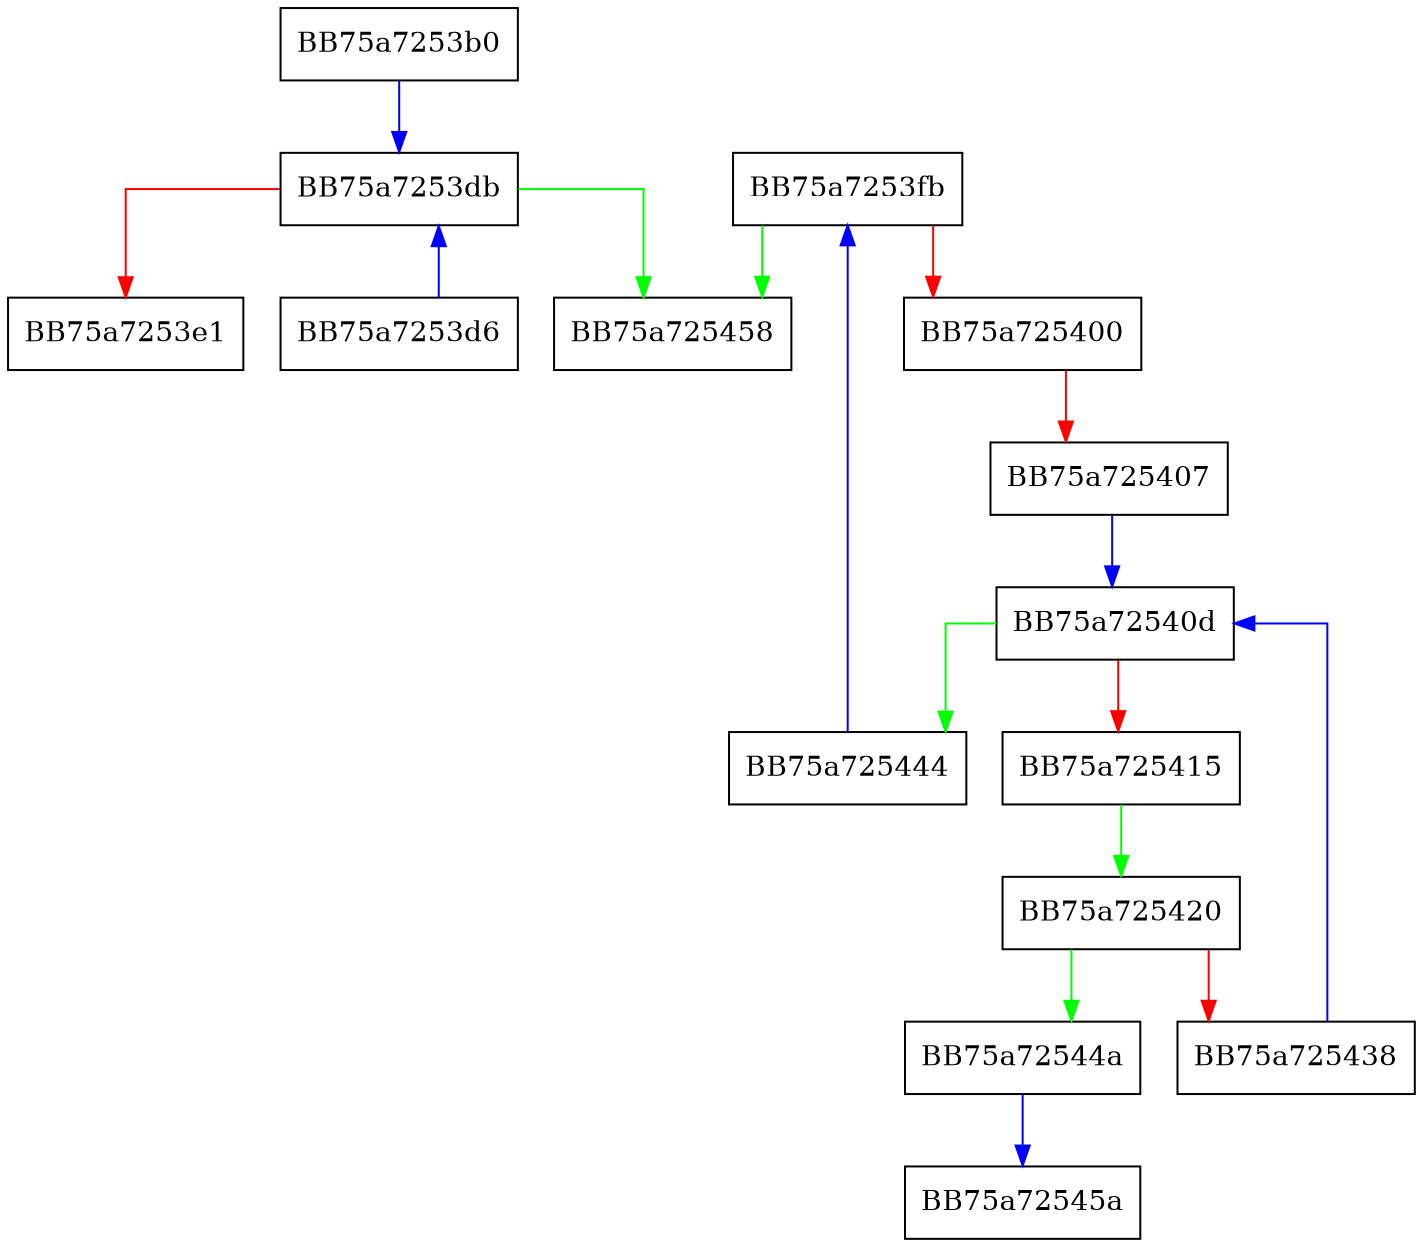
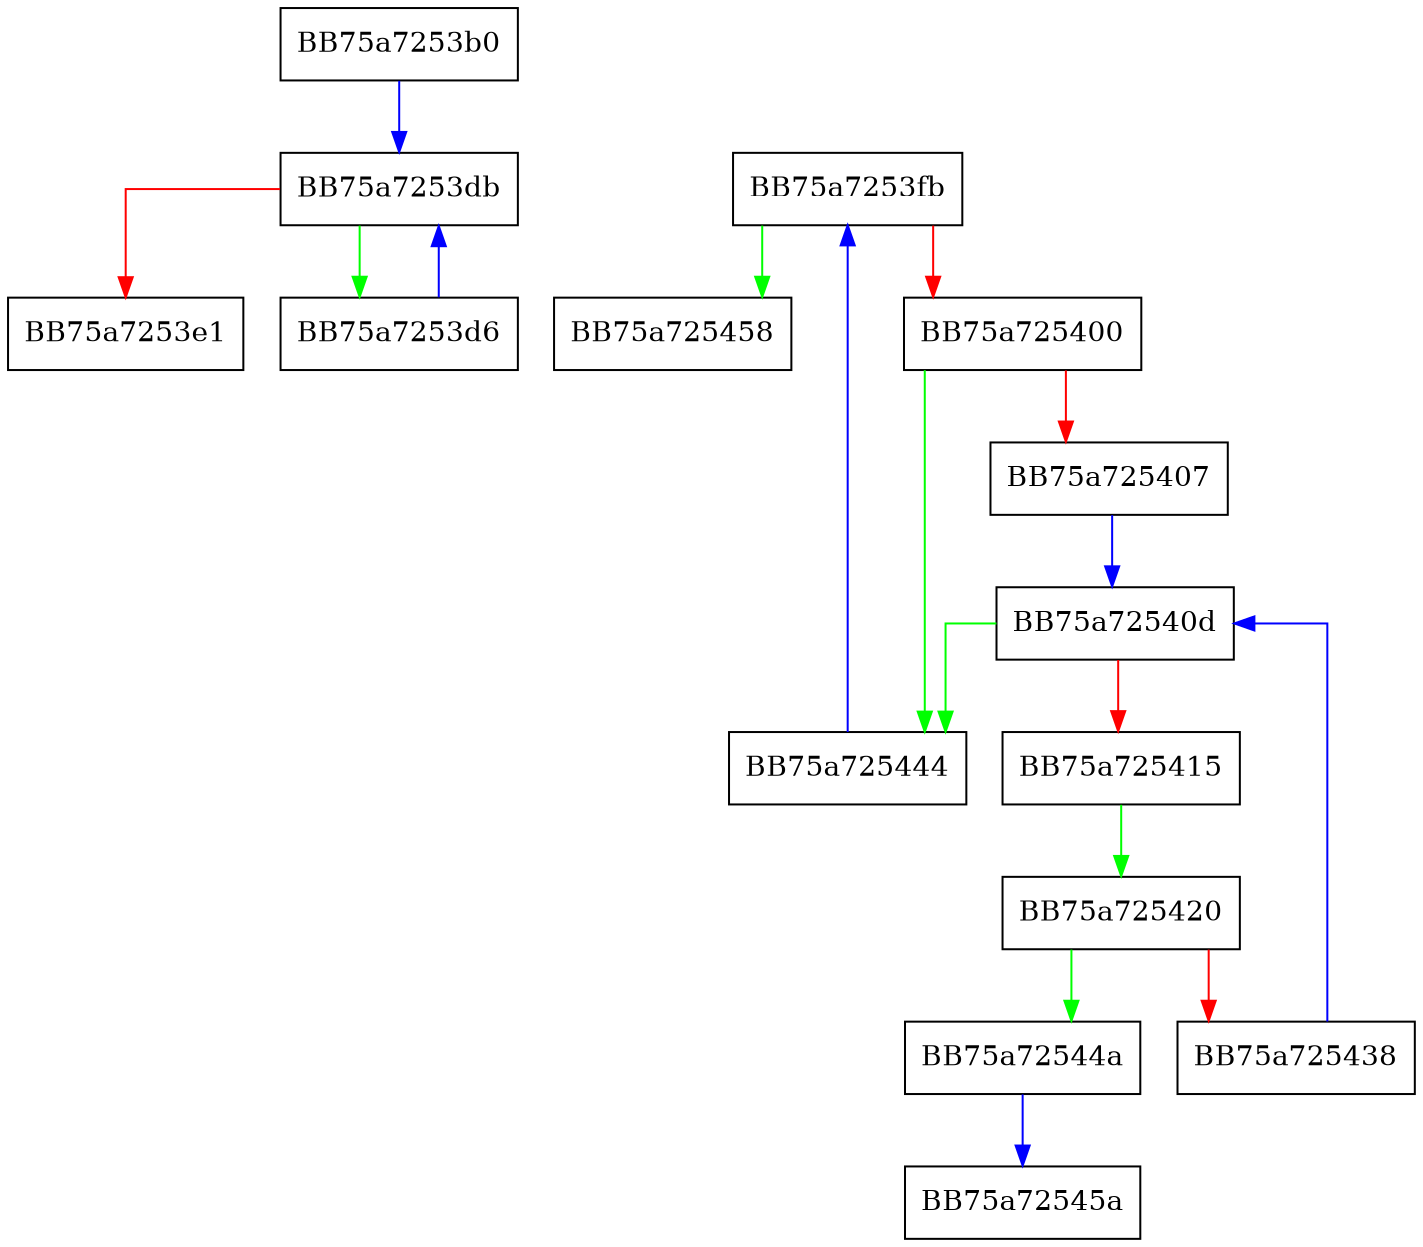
(625, 189) -> (360, 251)
none -> (925, 541)
